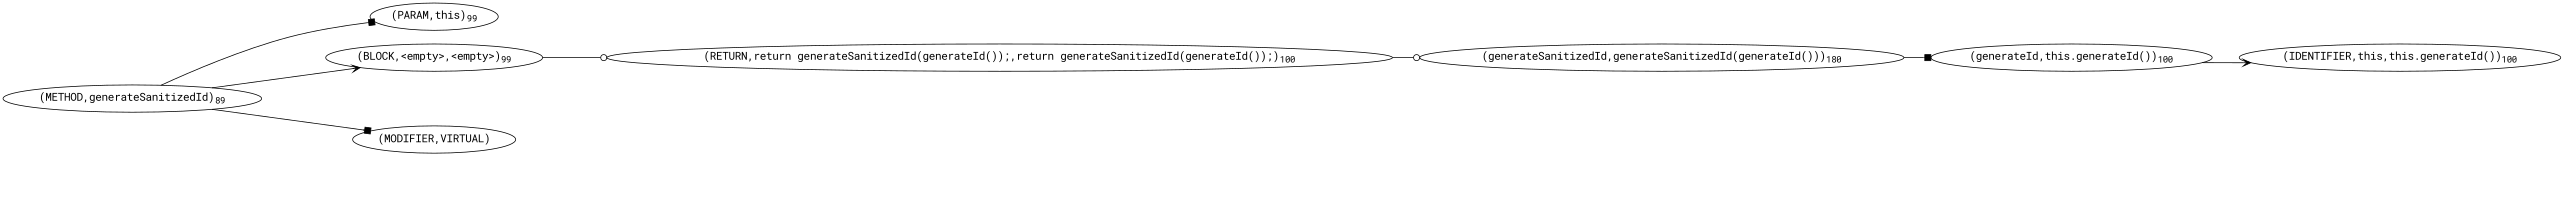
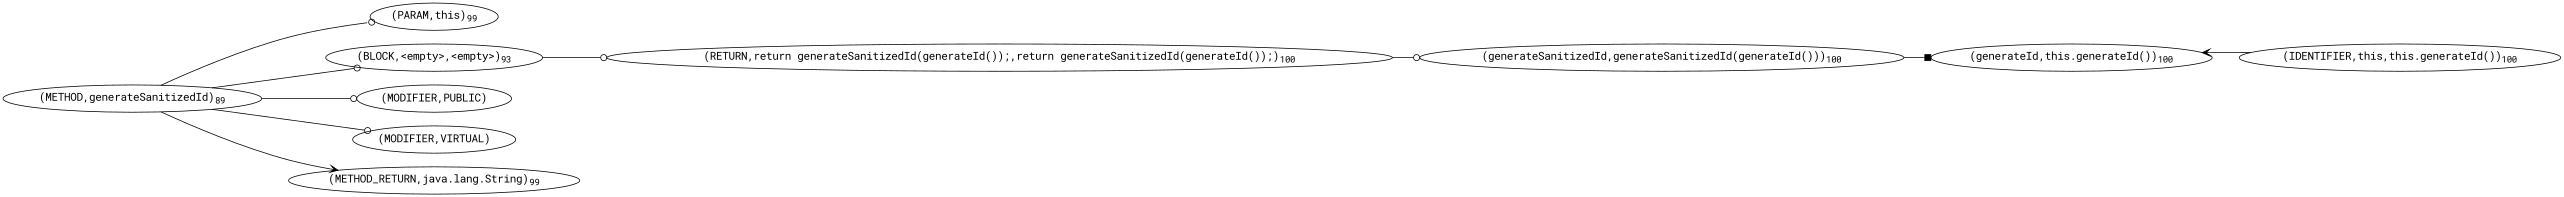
(262, 45) -> (262, 45)
(506, 56) -> (506, 56)
(1834, 56) -> (1834, 56)
(2223, 63) -> (2230, 53)
(283, 78) -> (283, 78)
none -> (434, 99)
(288, 120) -> (288, 120)
none -> (434, 180)
